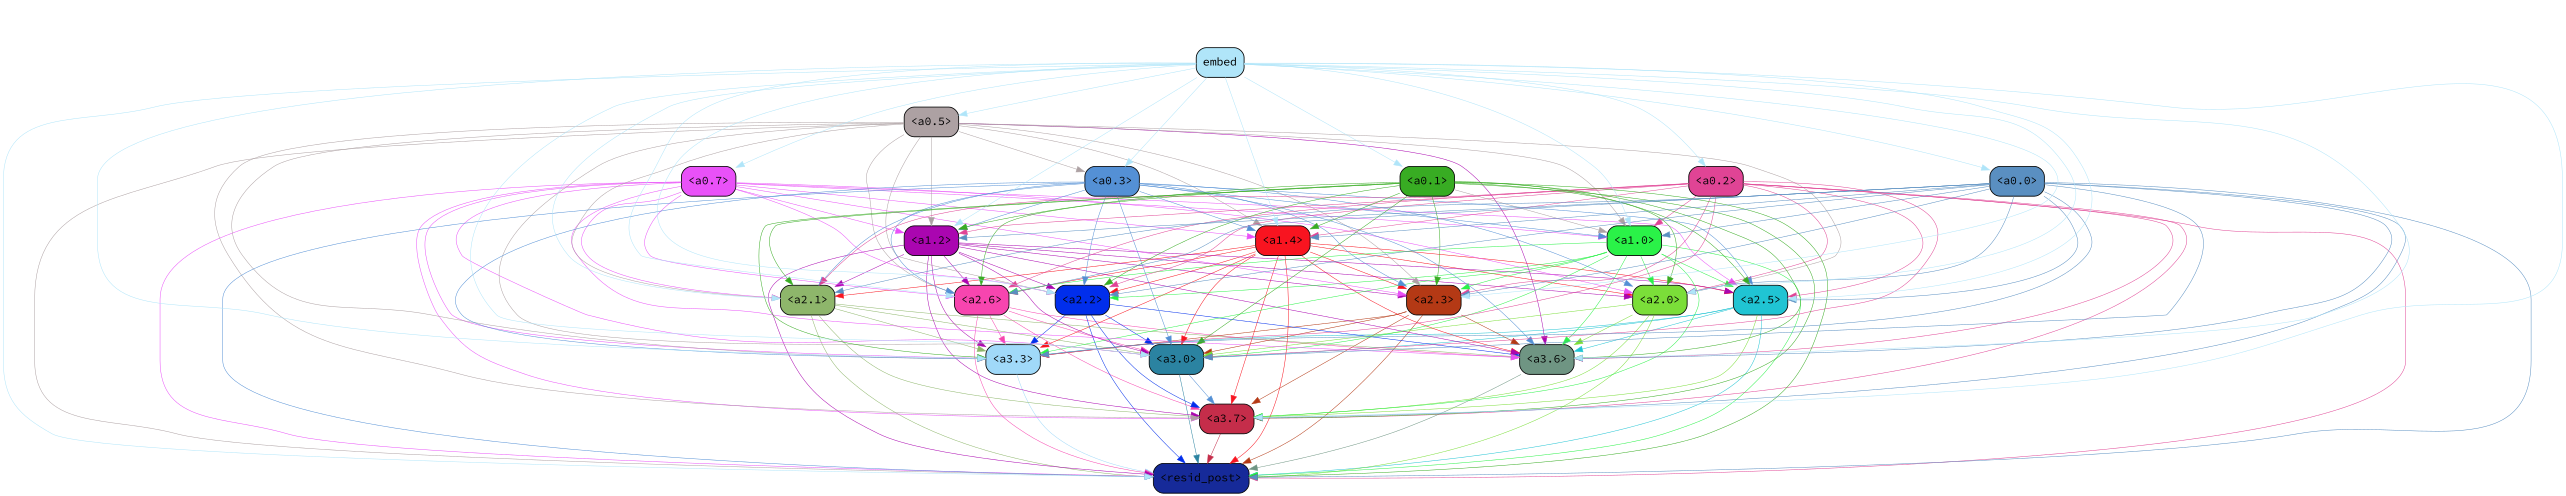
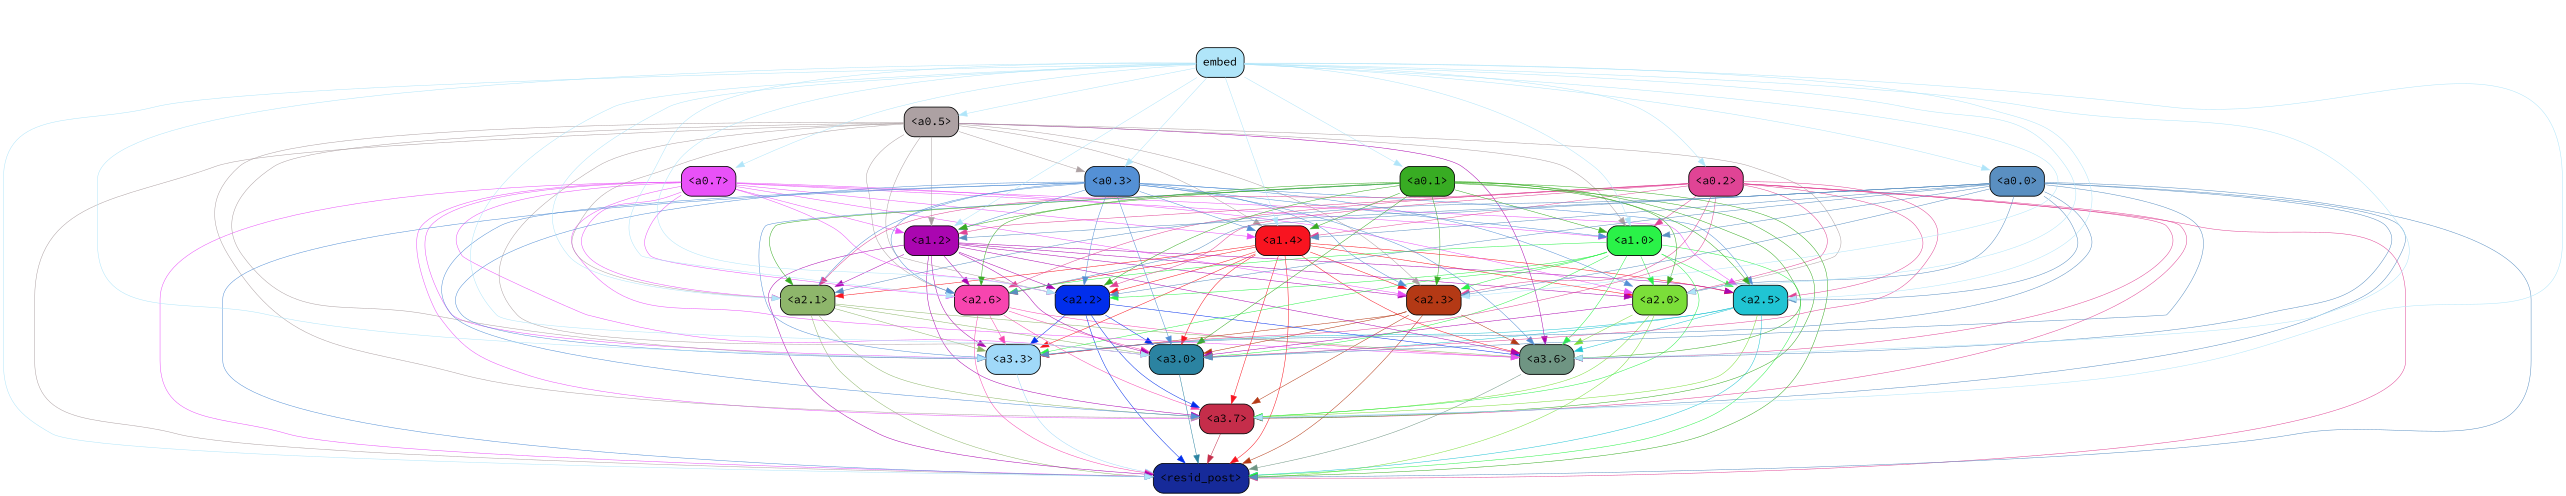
(1527, 210) -> (1527, 210)
(767, 226) -> (767, 226)
(1454, 326) -> (1454, 326)
(1199, 386) -> (449, 268)
